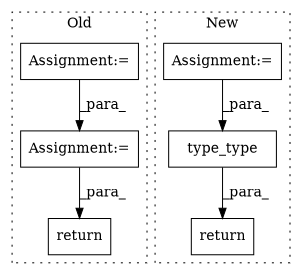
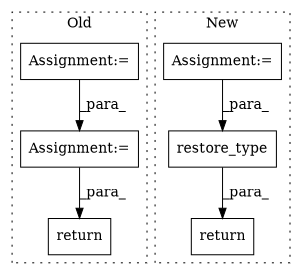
(223, 149) -> (223, 149)
